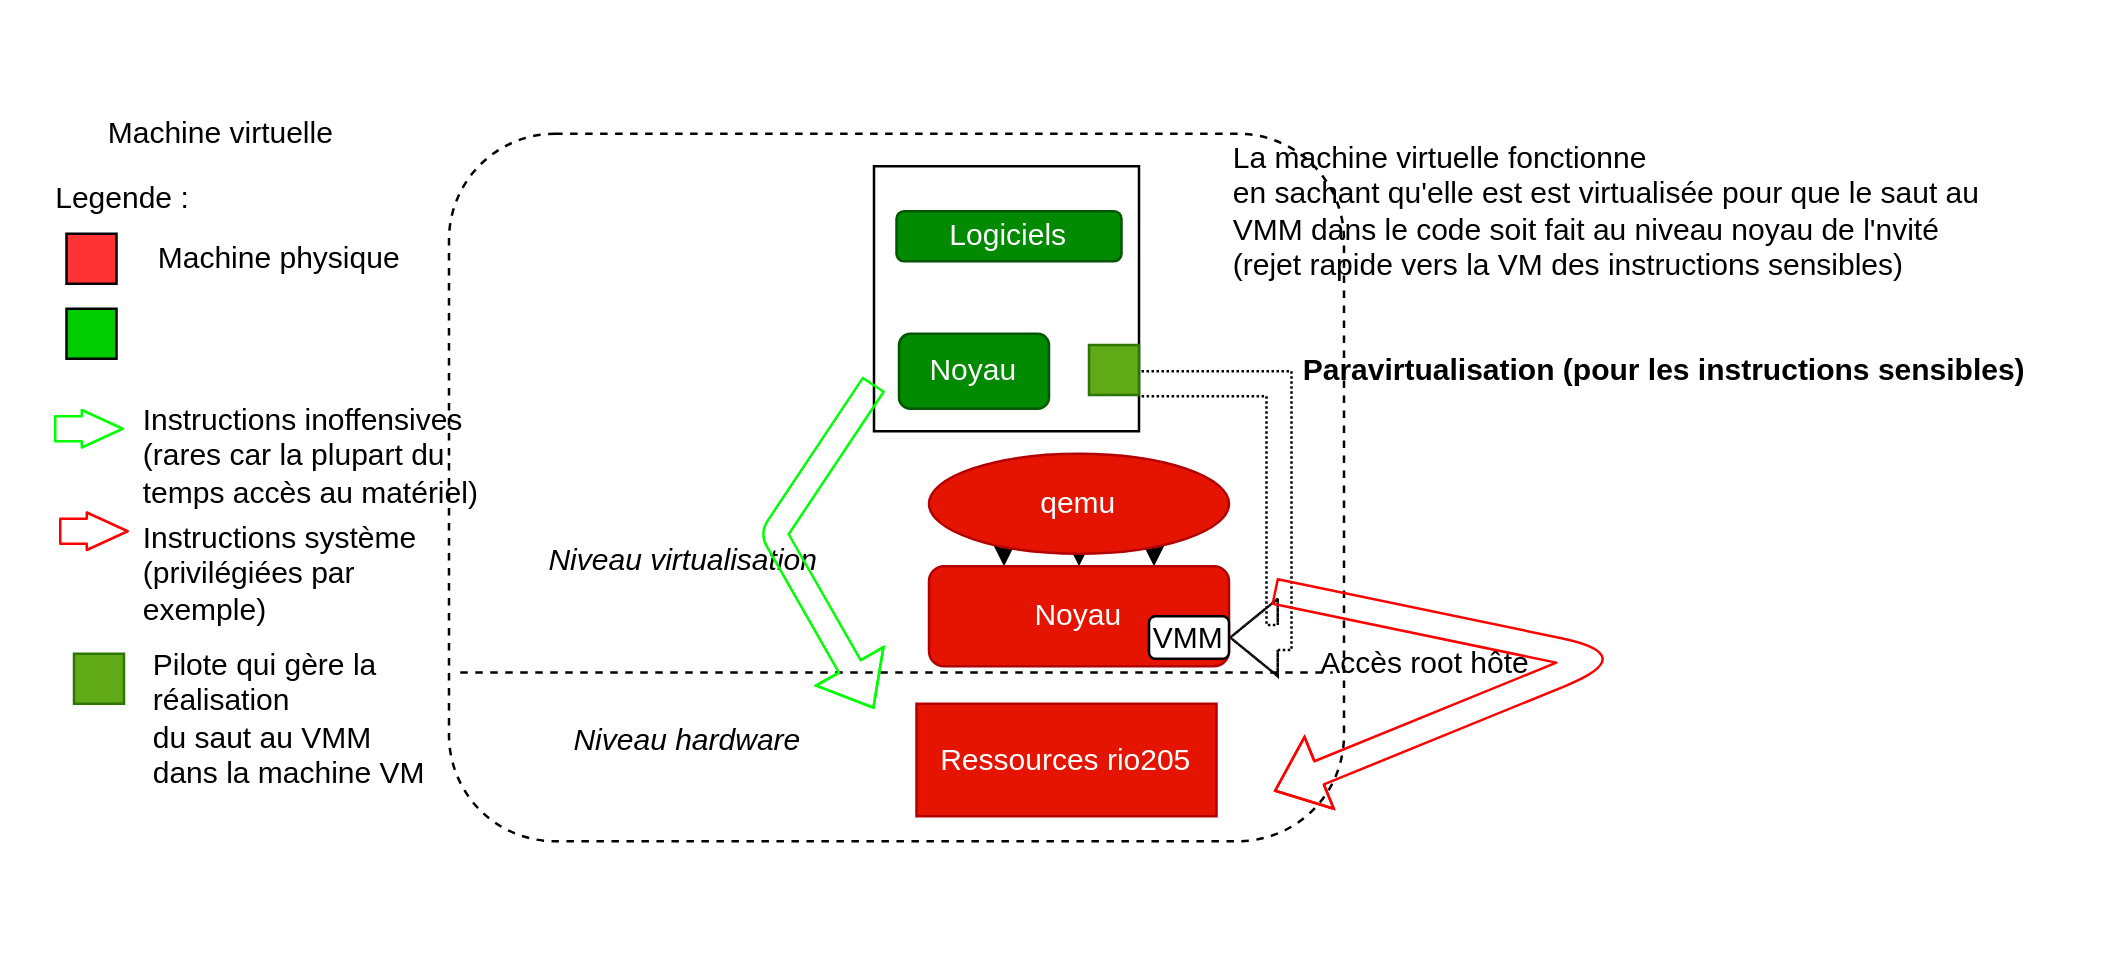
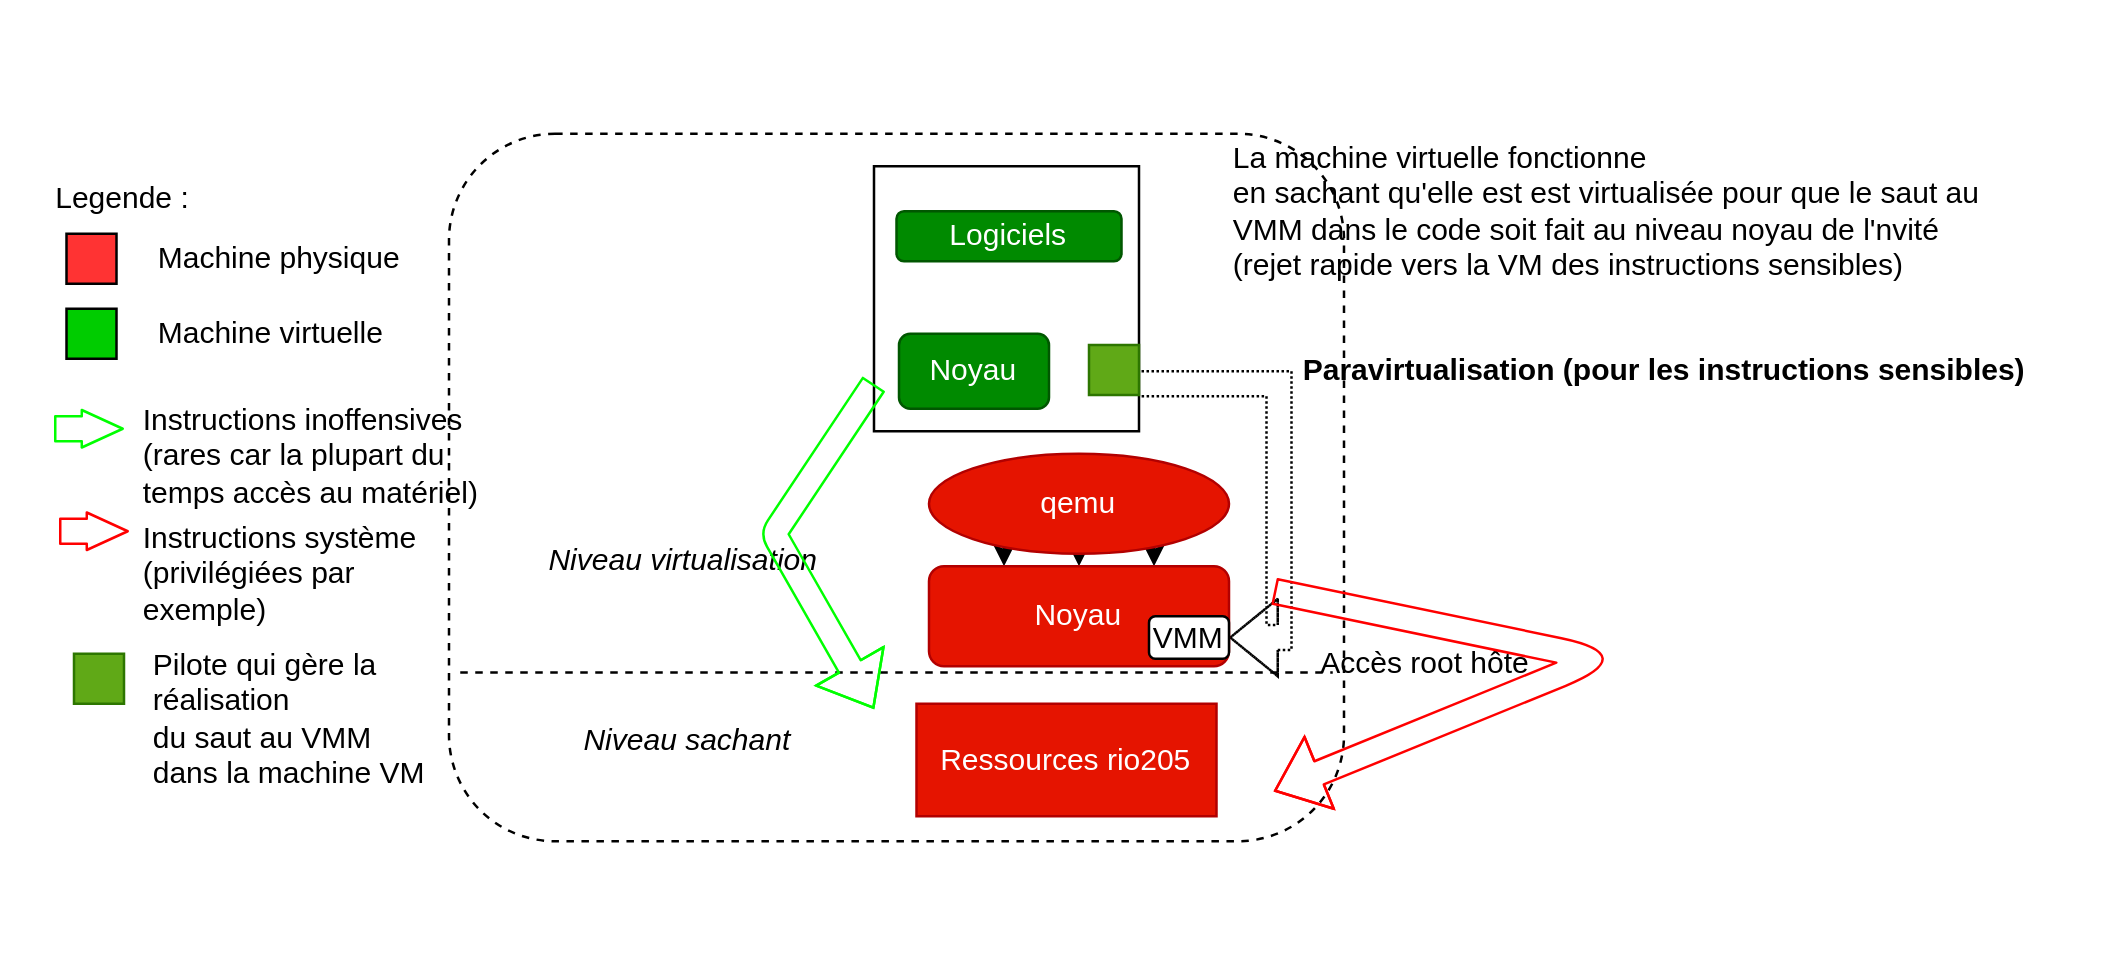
(241, 134) -> (291, 334)
(896, 489) -> (896, 489)
